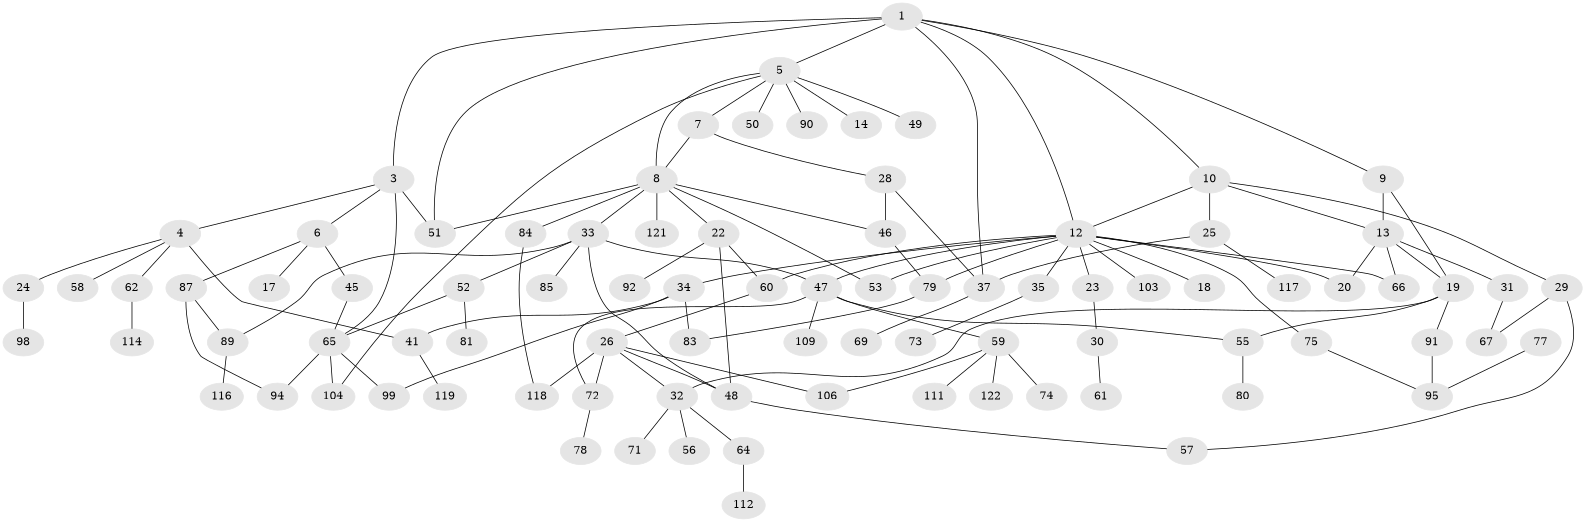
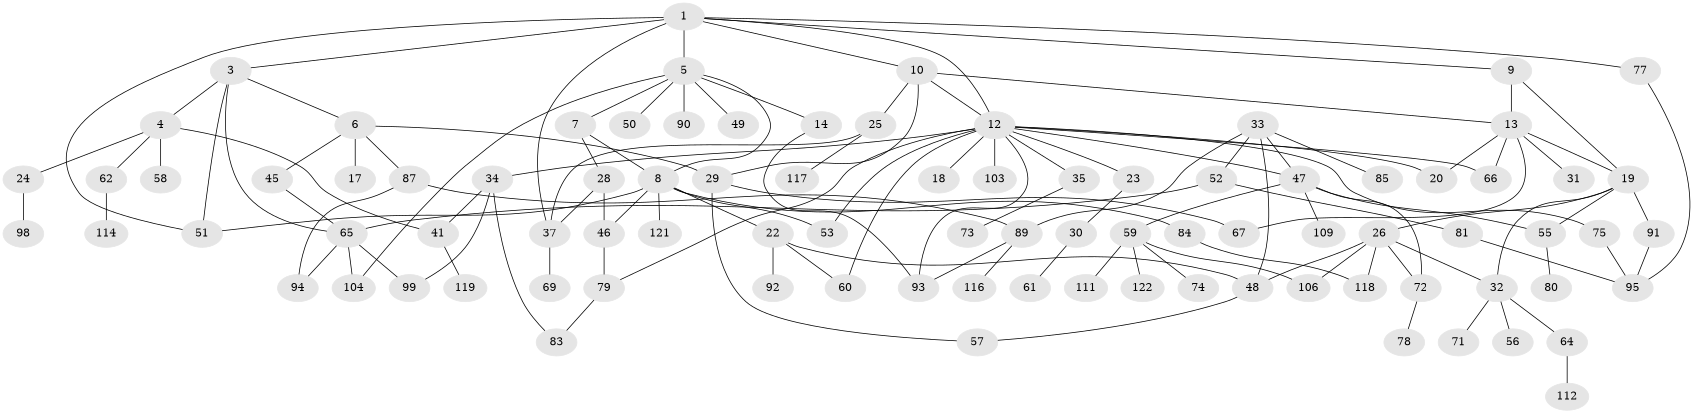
none -> (1163, 33)
none -> (530, 137)
(623, 207) -> none
none -> (1541, 259)
none -> (919, 288)
(693, 313) -> (1506, 211)
(1497, 315) -> (1419, 217)
